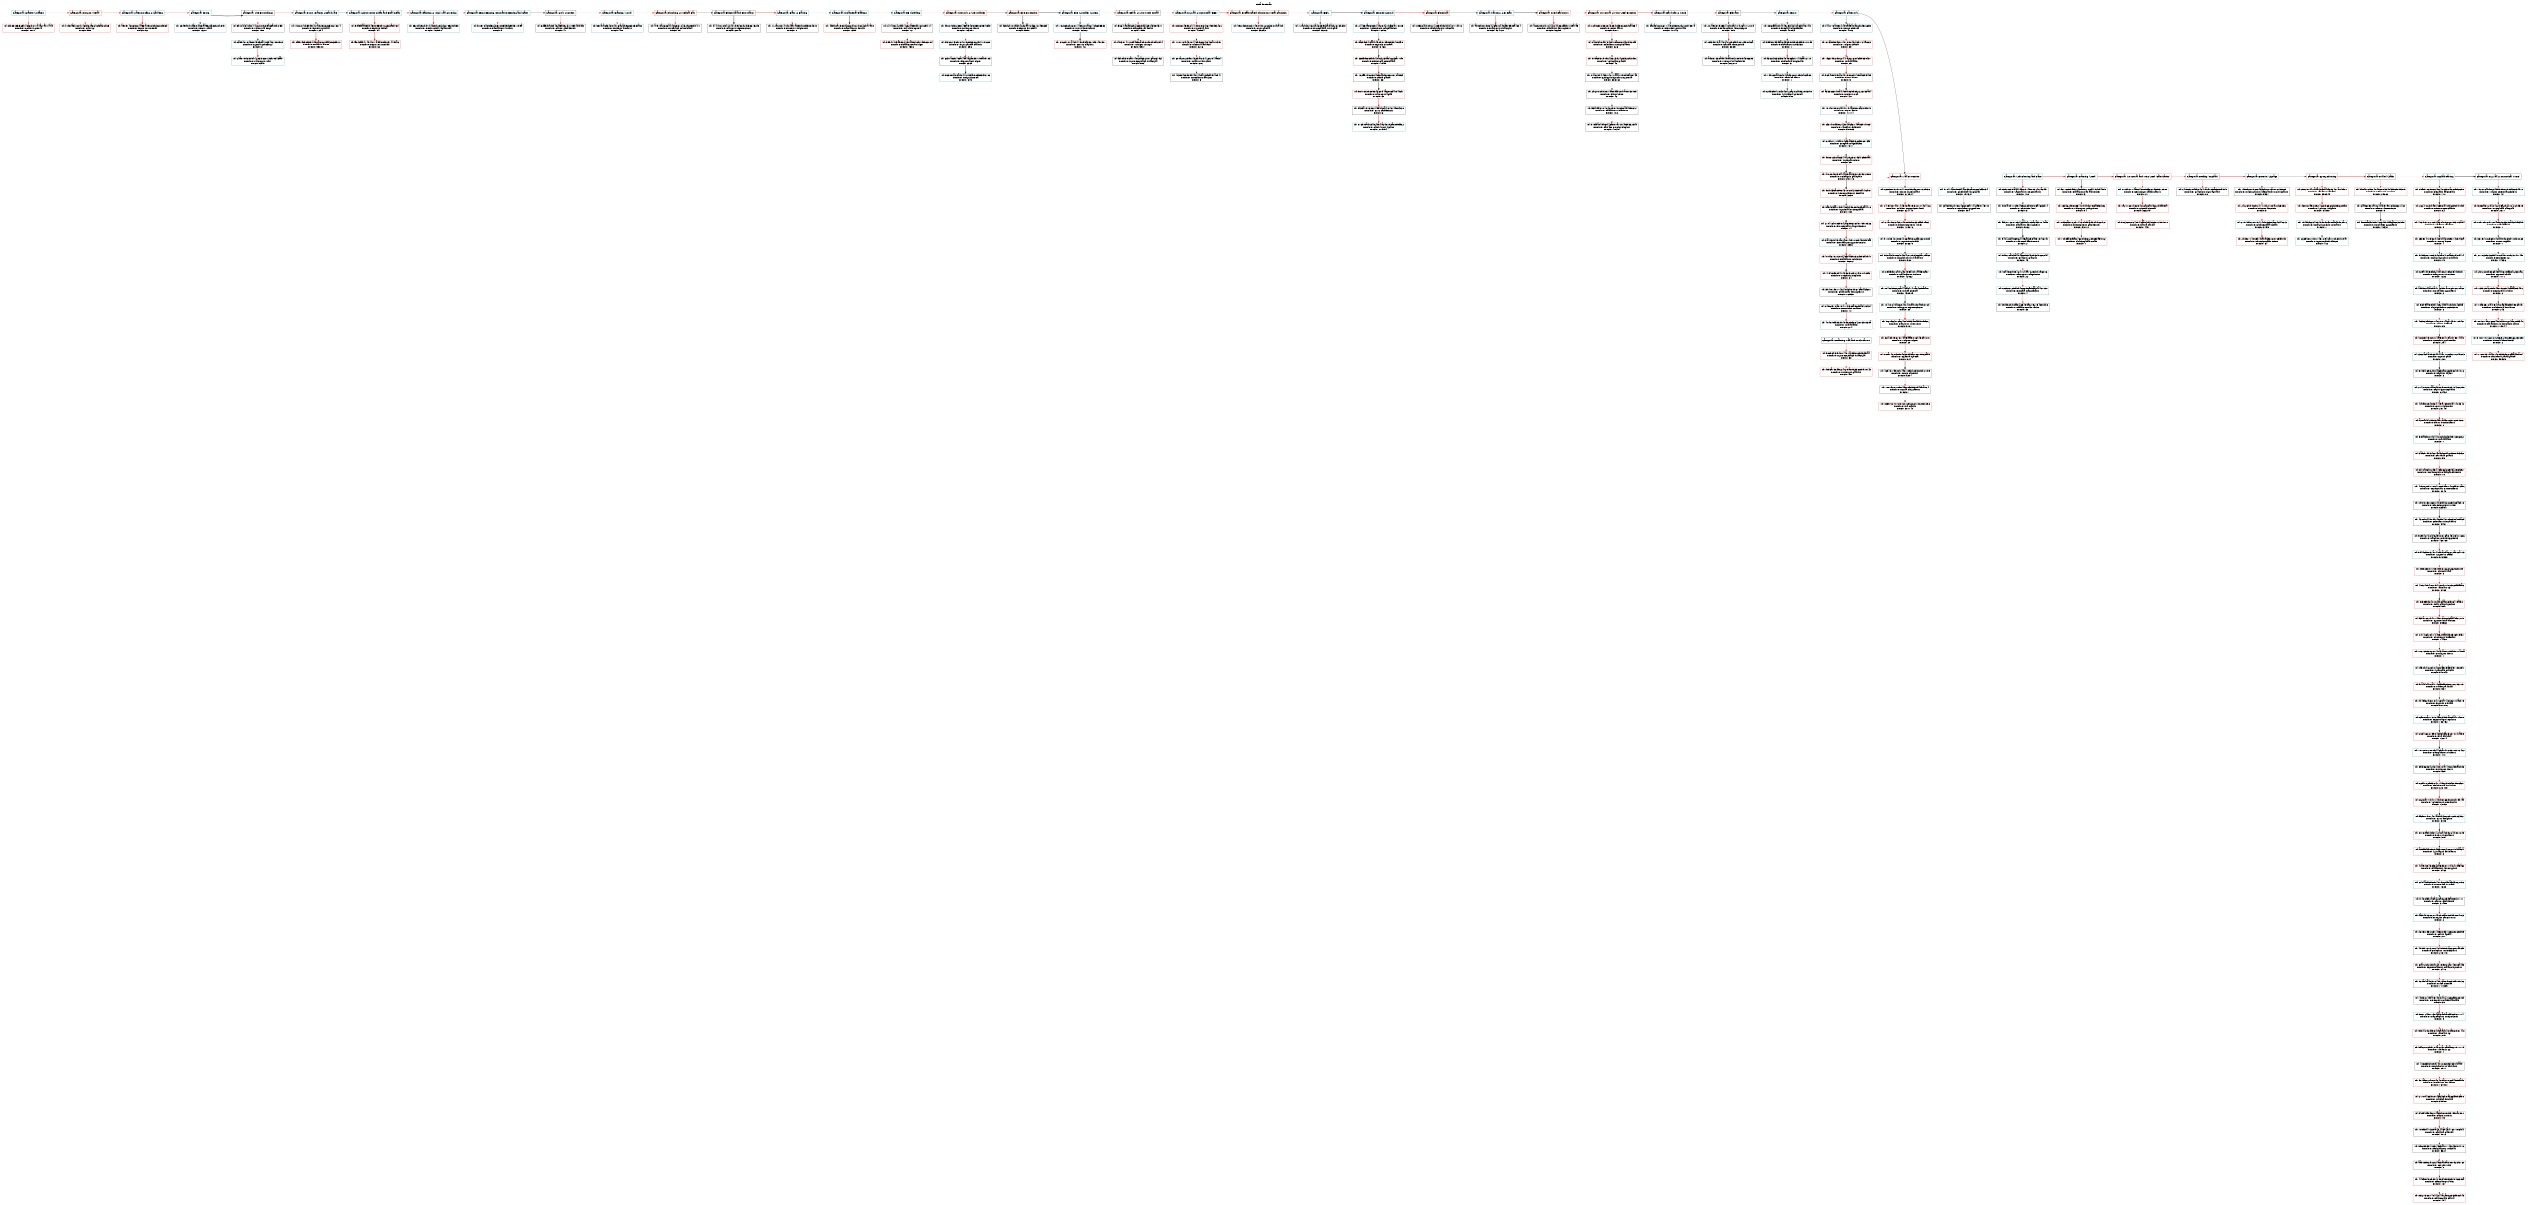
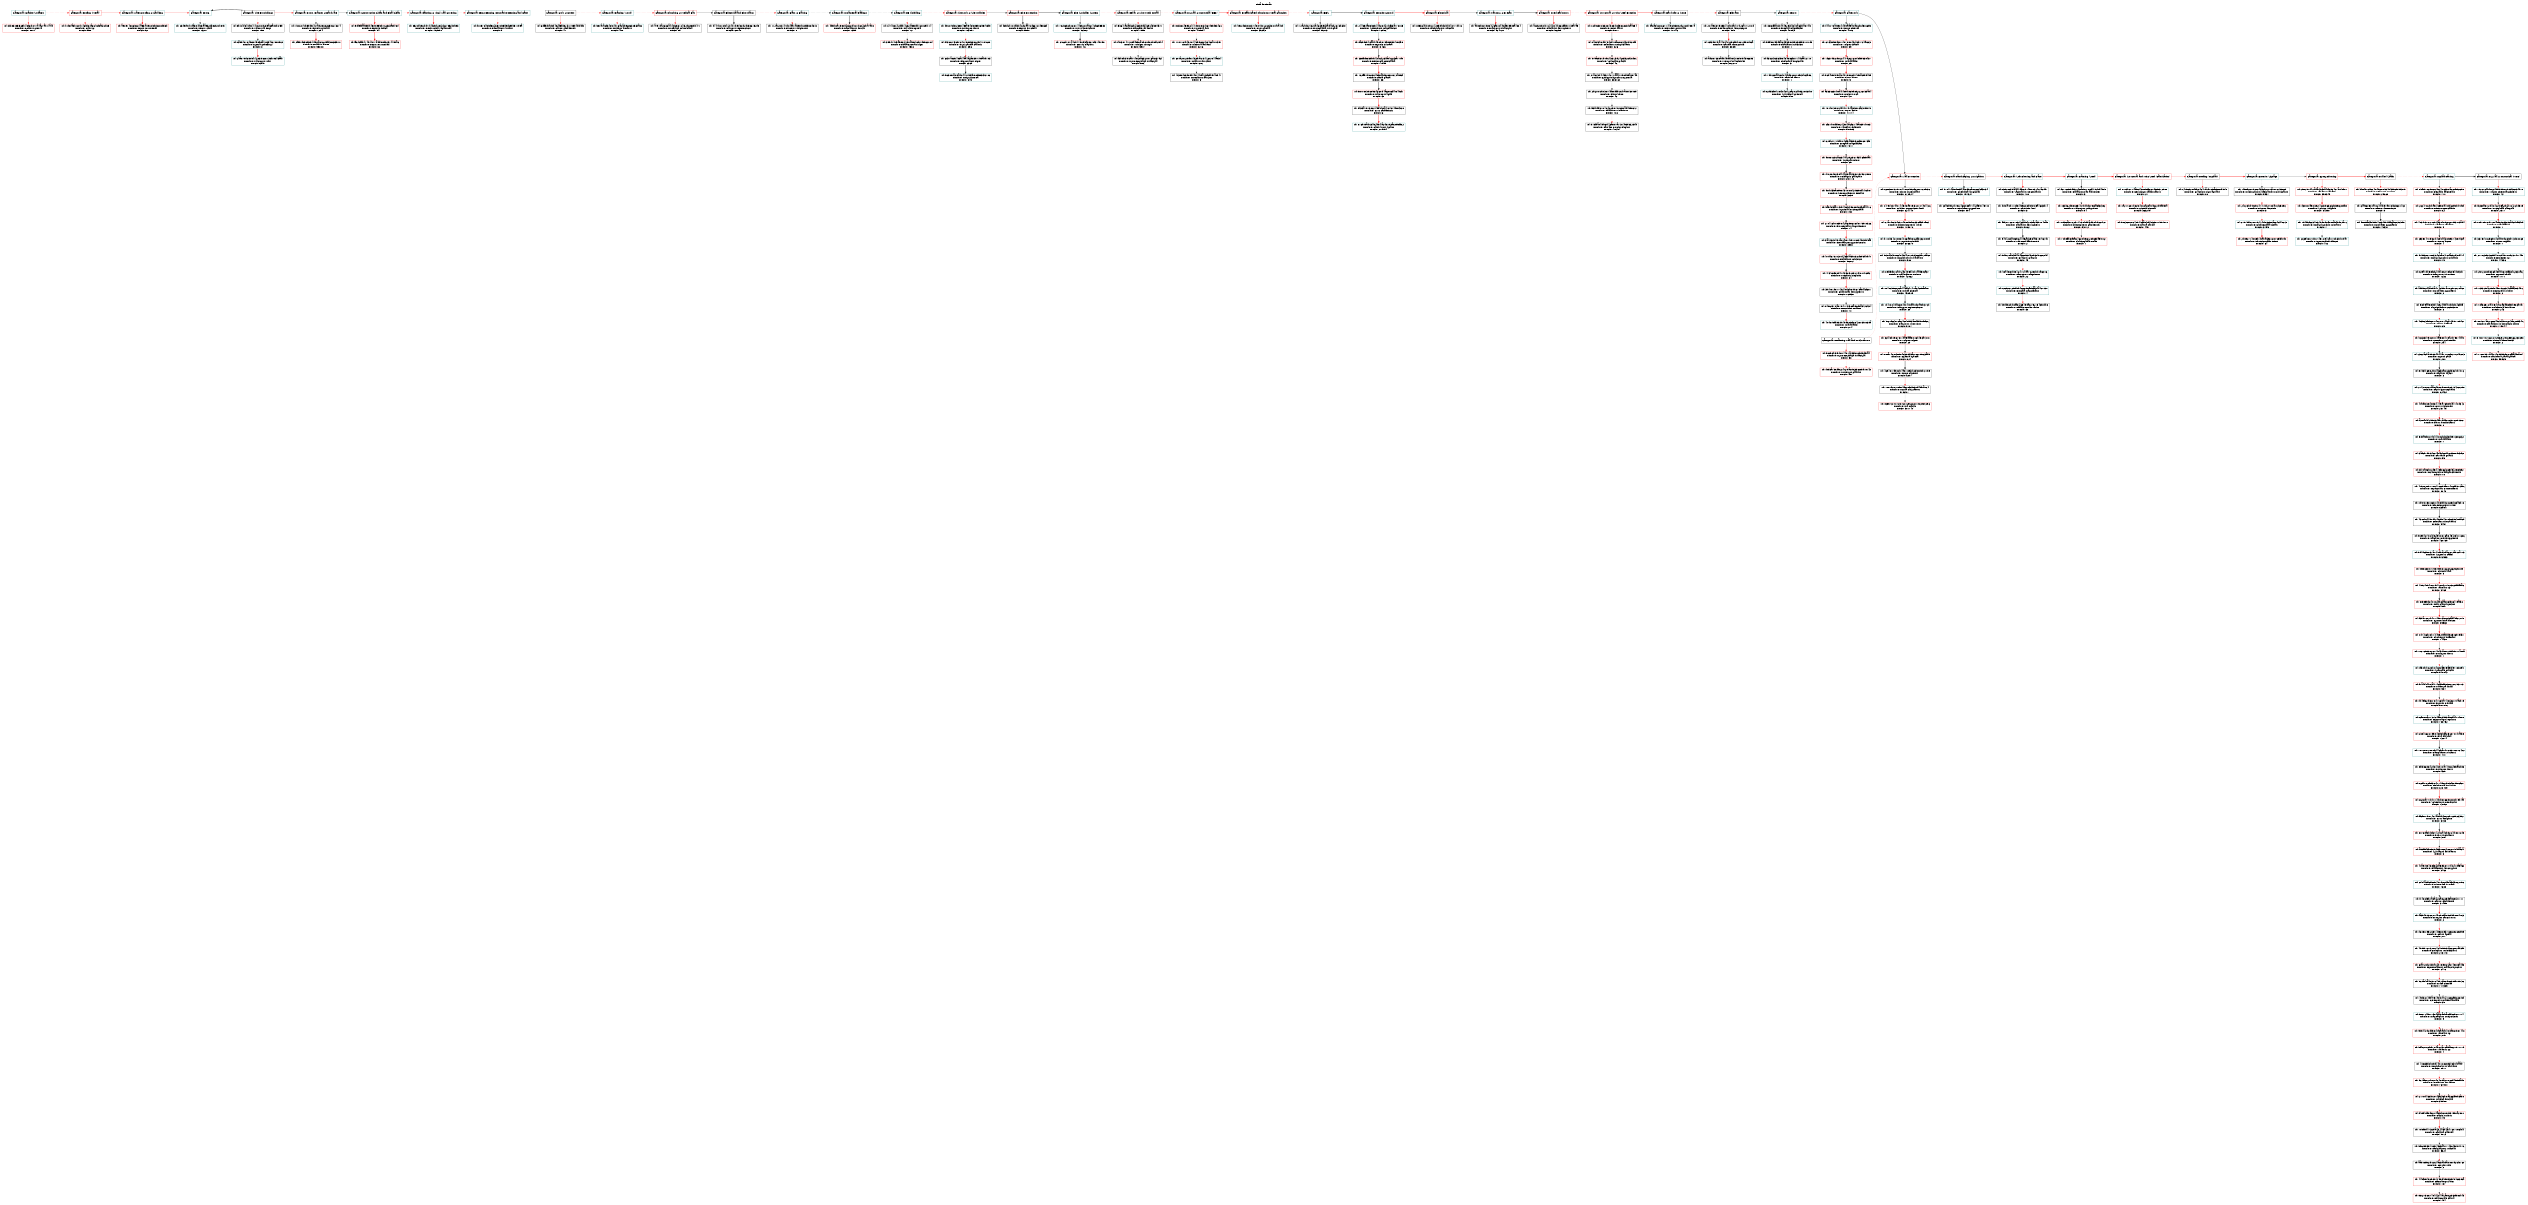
(85, 13) -> (85, 13)
(537, 13) -> none
(765, 13) -> (765, 13)
(226, 16) -> (228, 10)
none -> (1964, 177)
